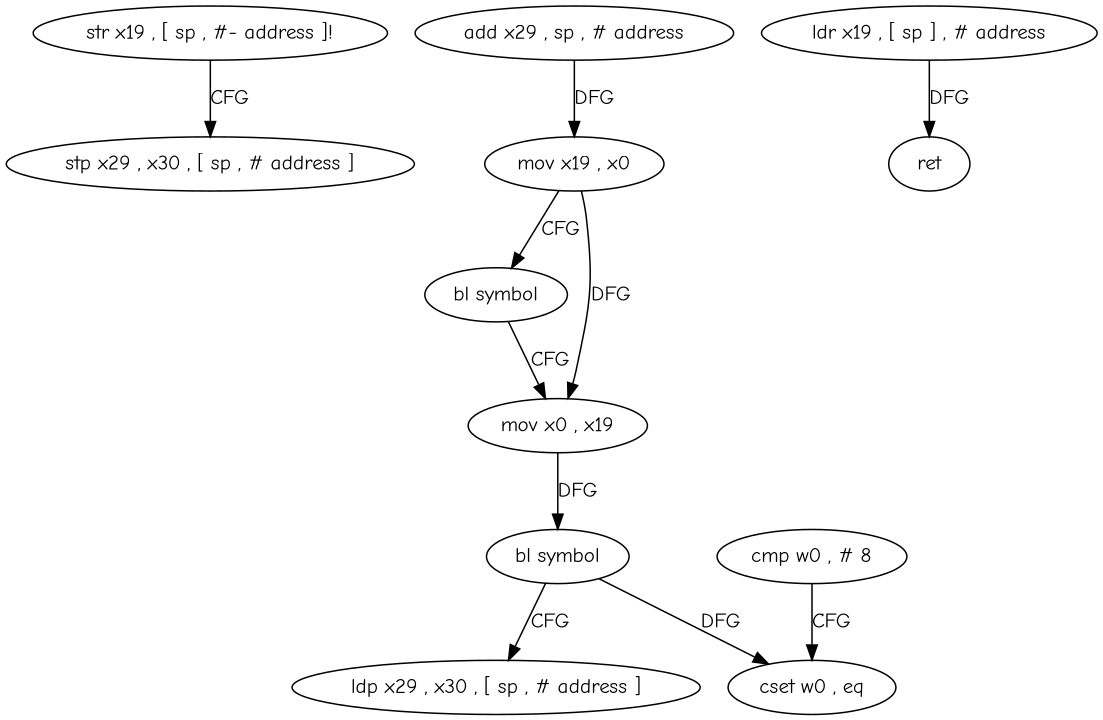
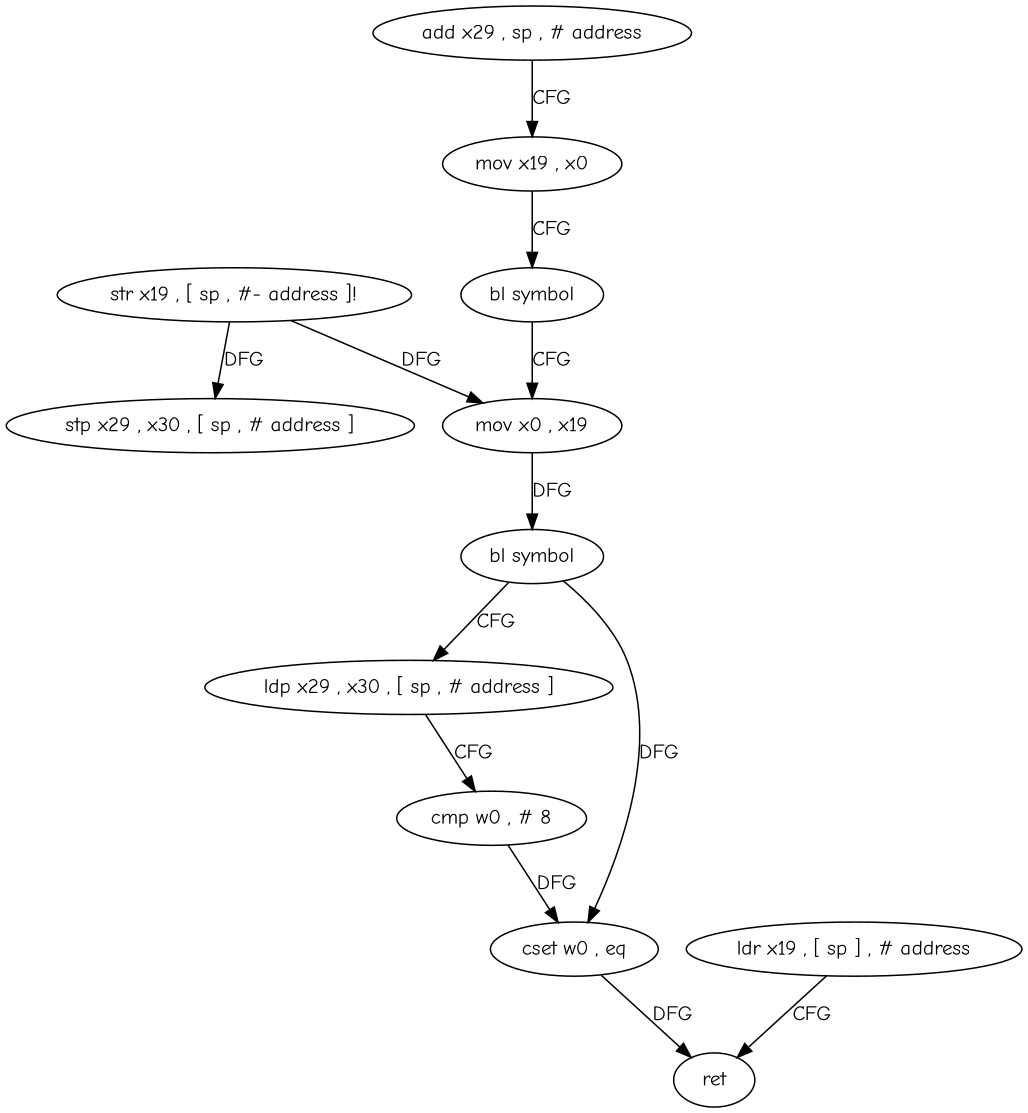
(230, 99) -> (244, 360)
(595, 99) -> (552, 99)
(950, 99) -> (812, 1015)
(590, 288) -> (380, 359)
(832, 622) -> (557, 884)
none -> (446, 747)
none -> (641, 1011)
